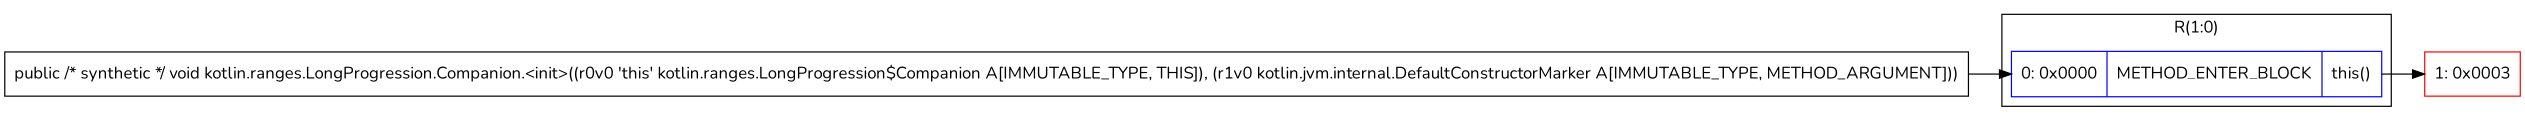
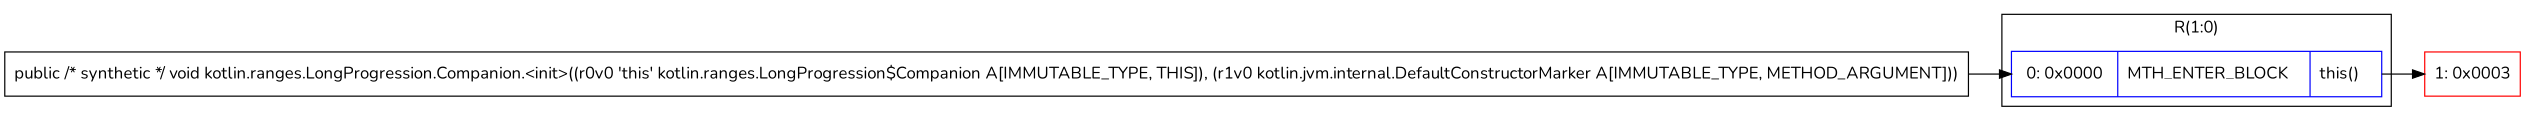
(2214, 73) -> (2209, 73)
